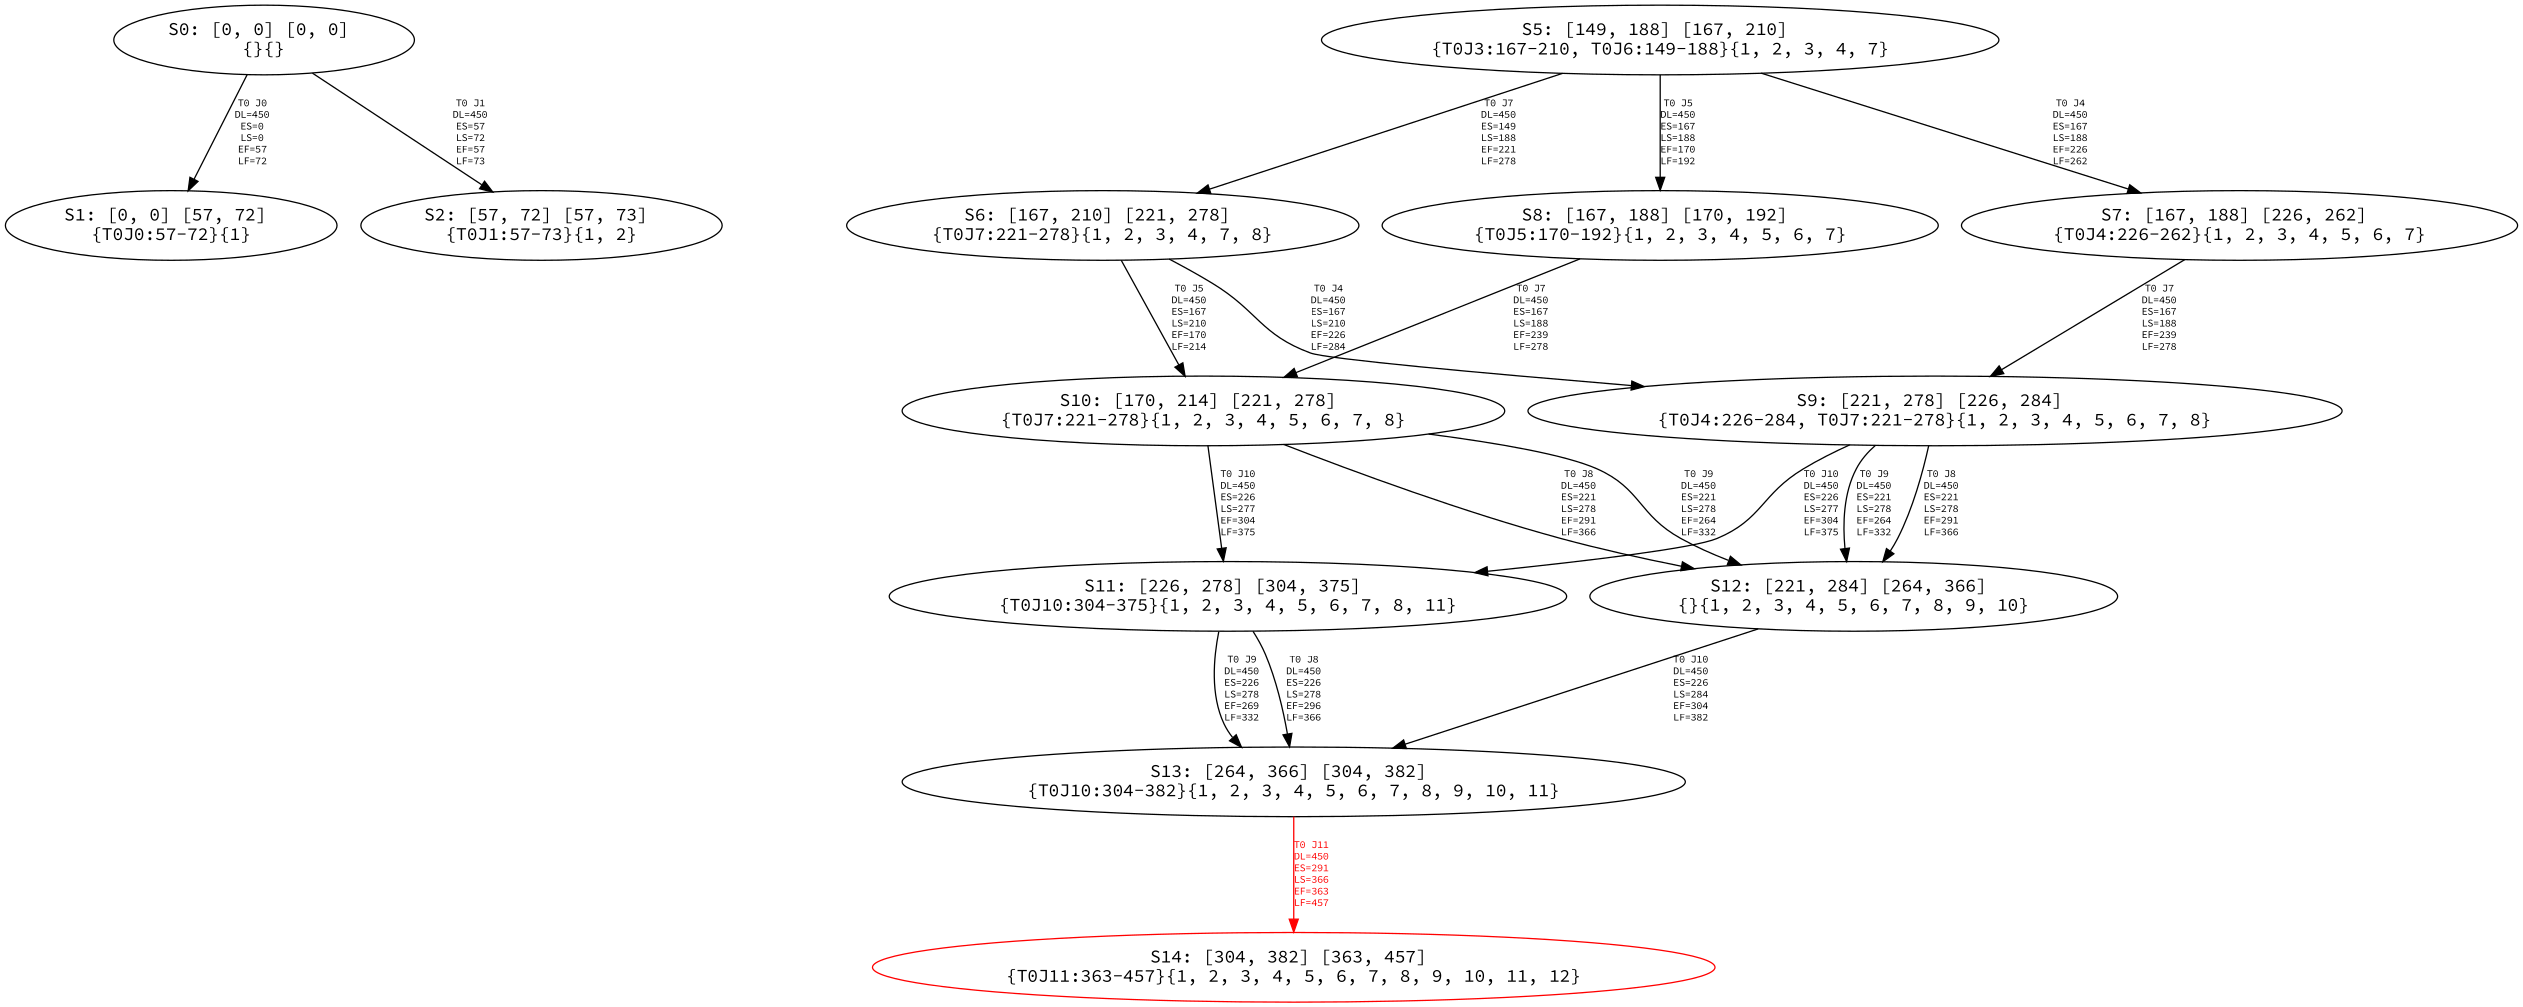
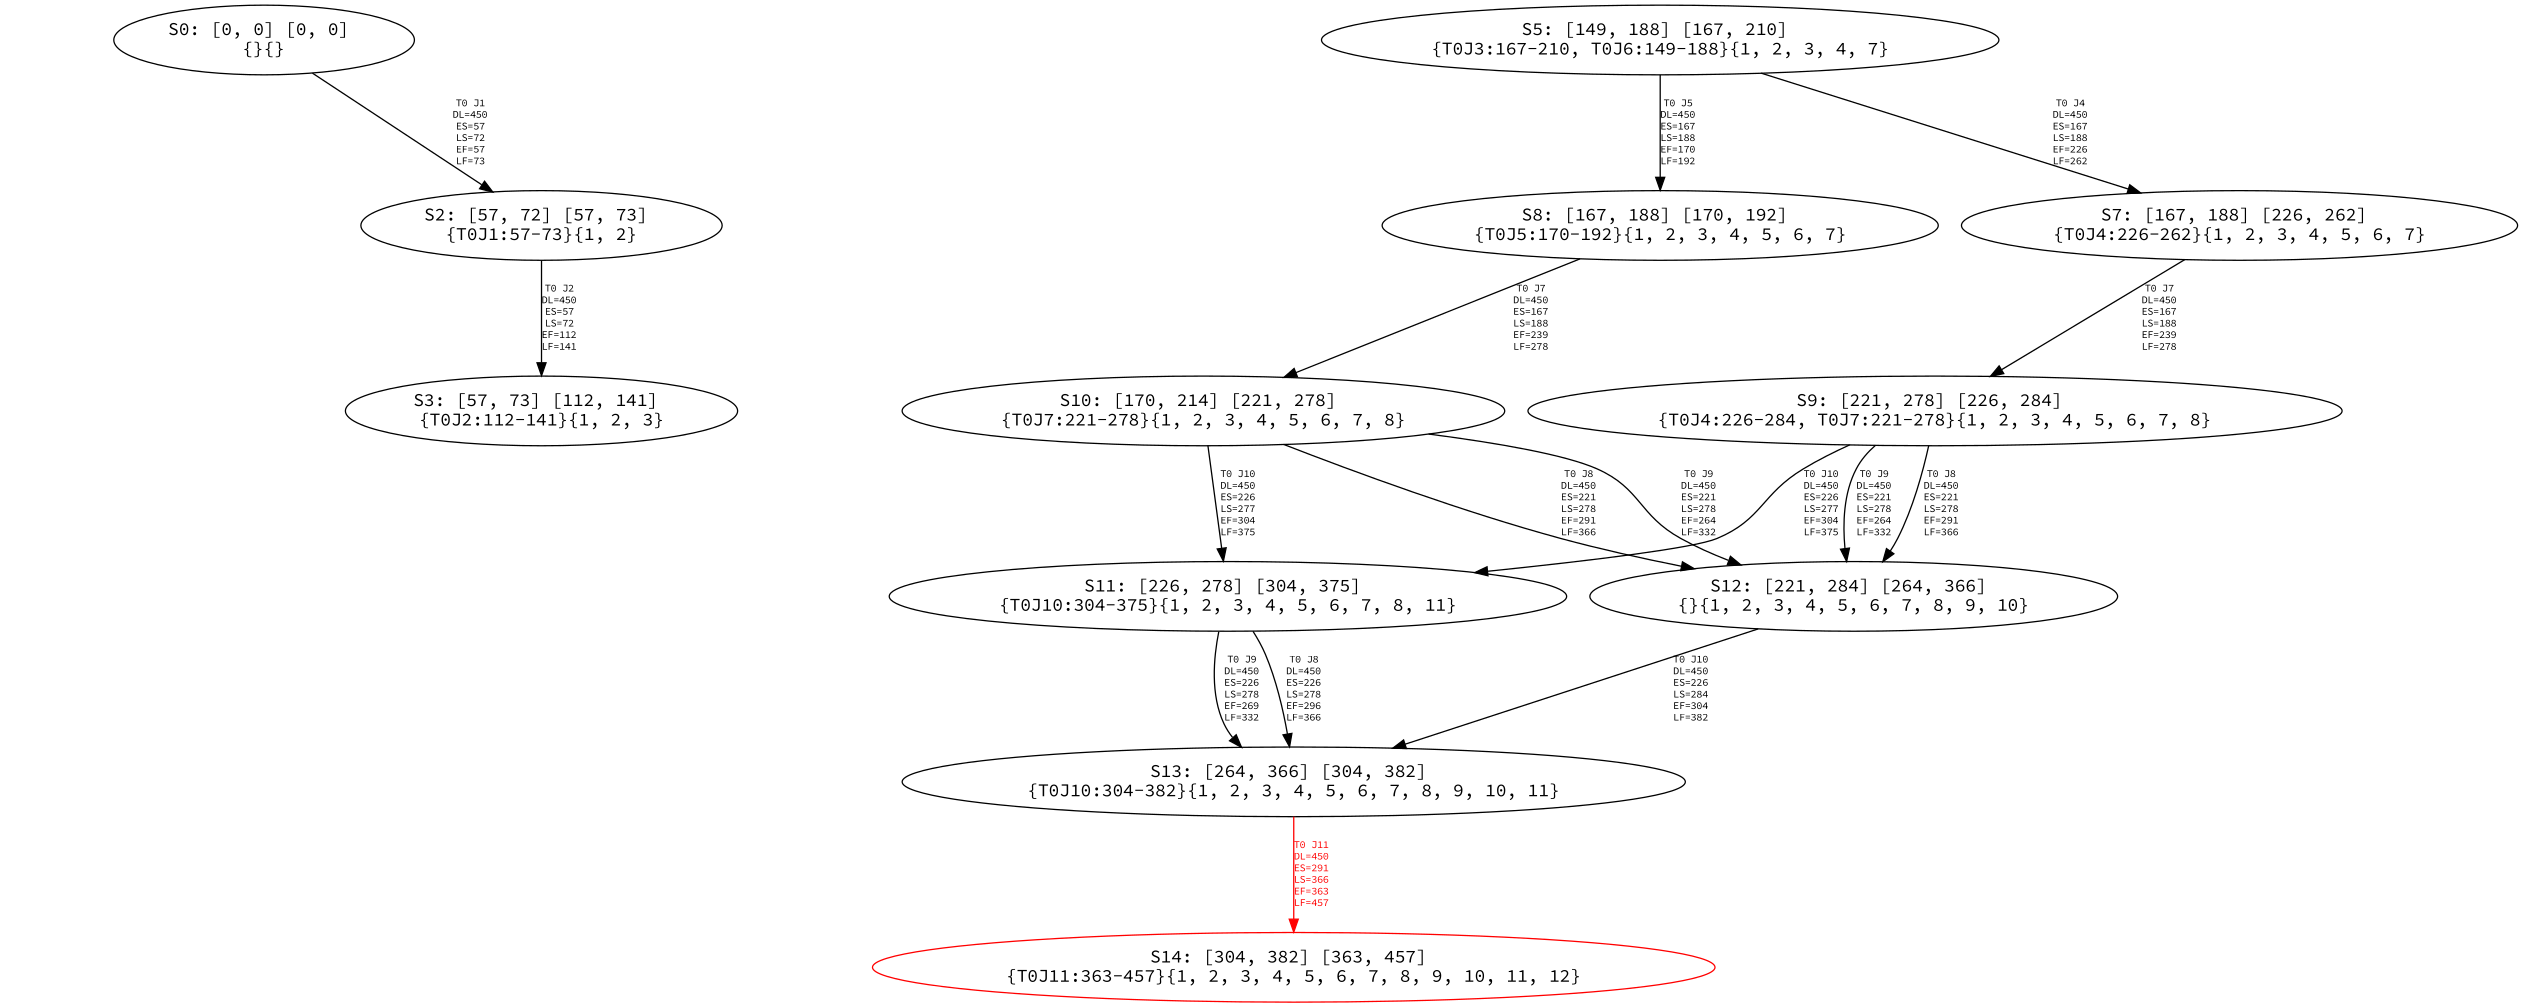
(171, 225) -> none
(1103, 225) -> none
none -> (542, 411)
